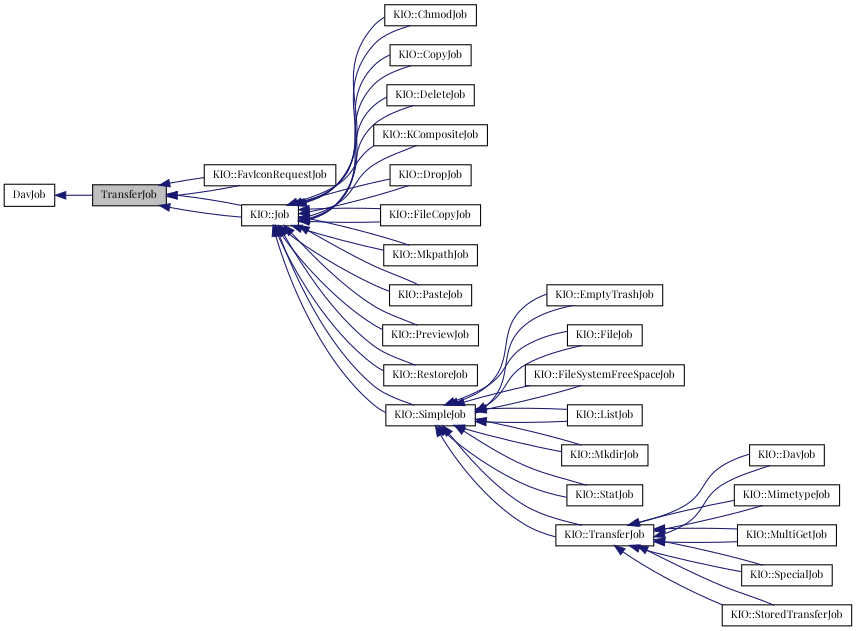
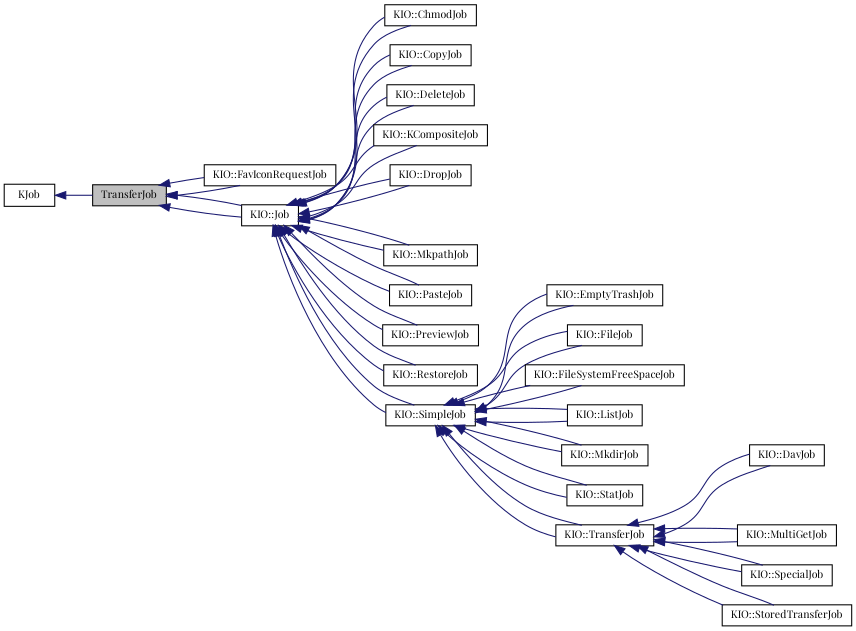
(29, 195) -> (29, 195)
(431, 215) -> none
(787, 495) -> none
